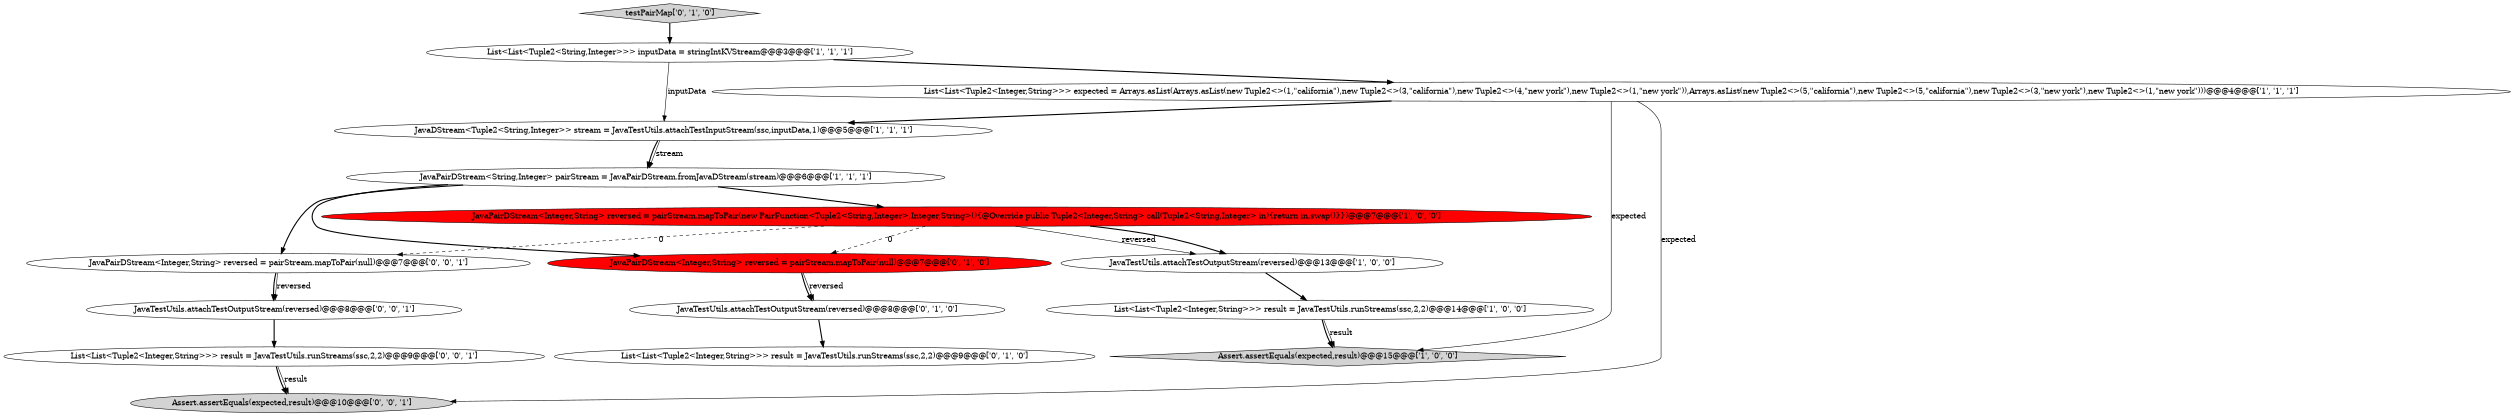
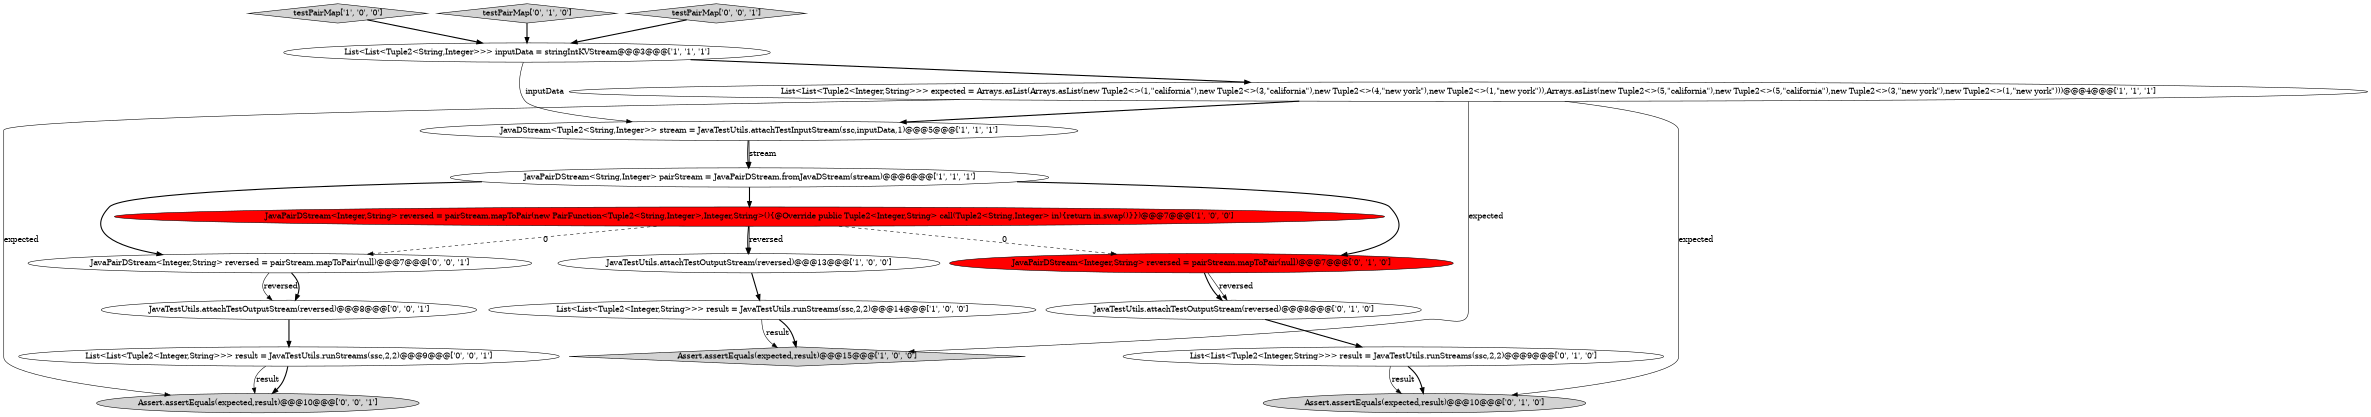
none -> (338, 13)
none -> (716, 13)
none -> (1424, 403)
